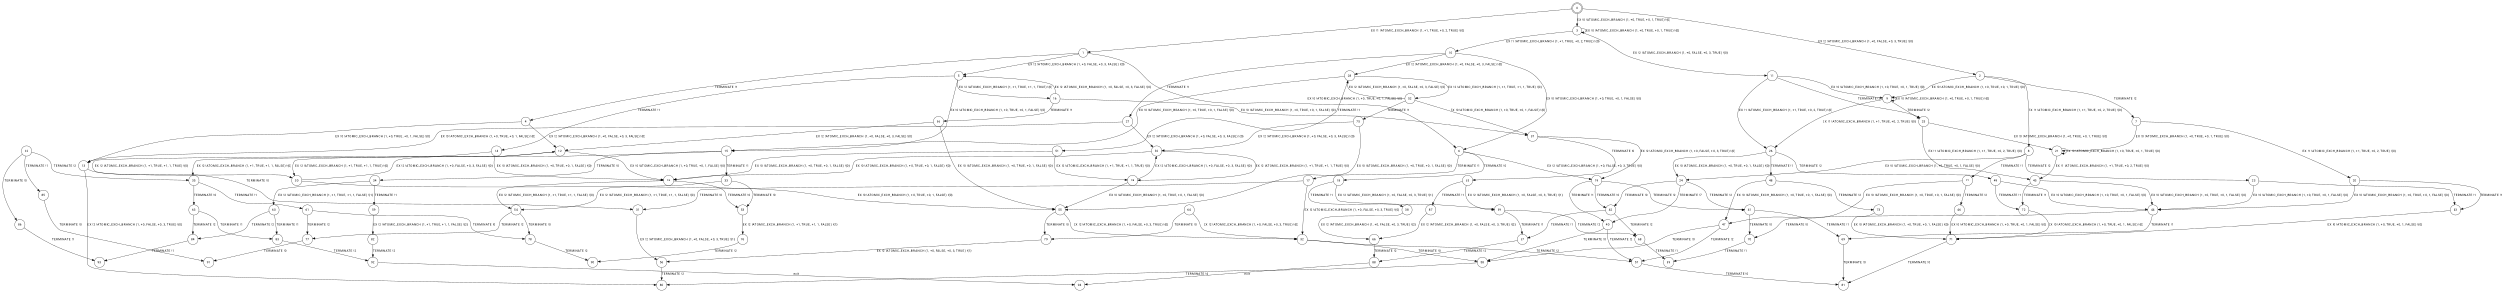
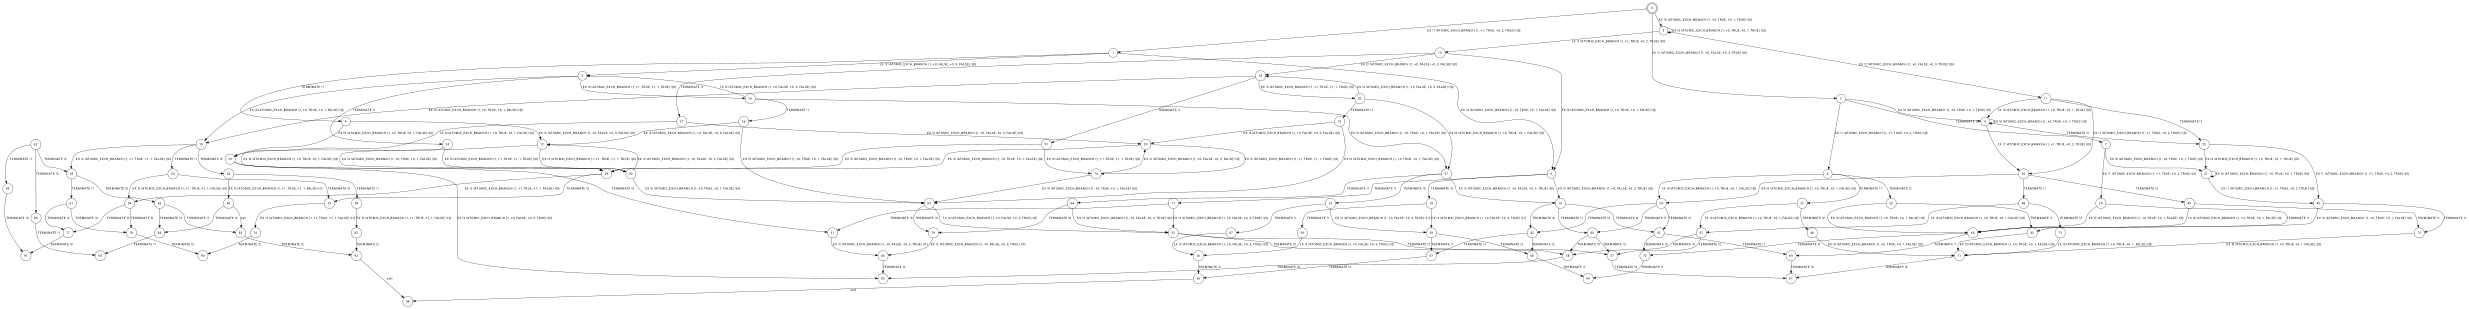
none -> (1264, 198)
(288, 225) -> (244, 218)
